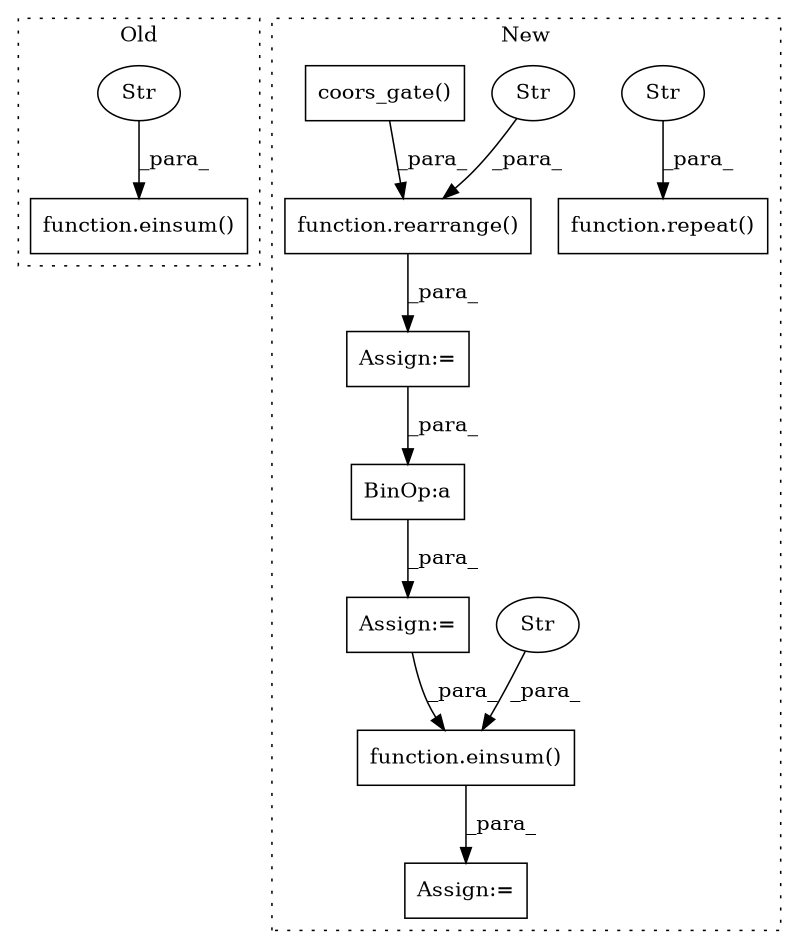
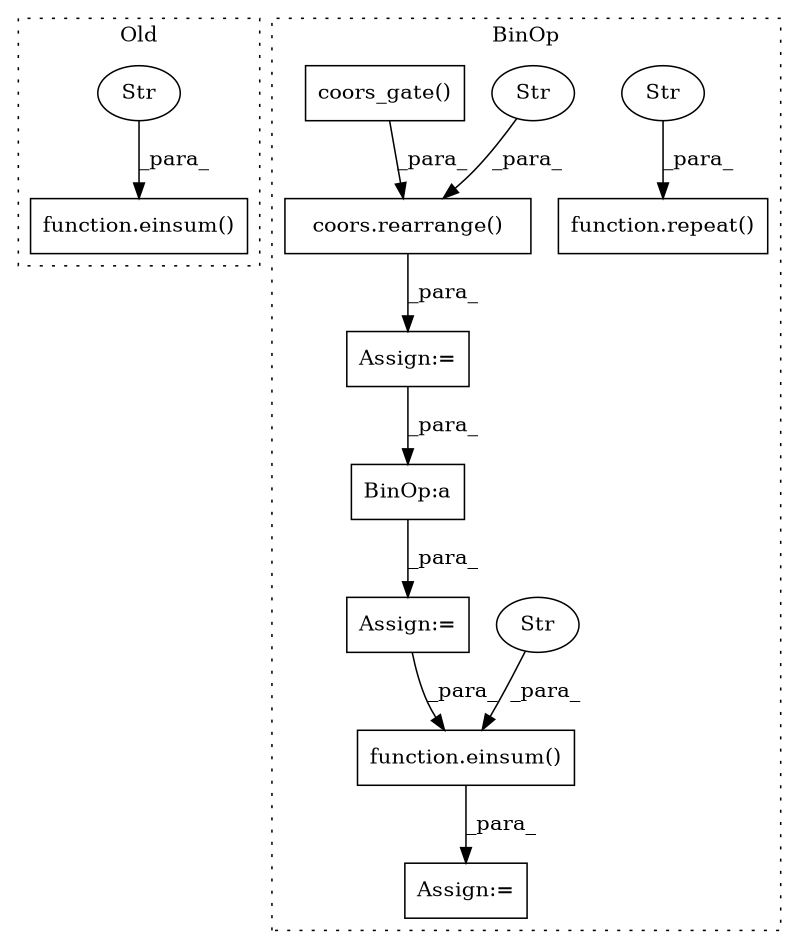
(526, 36) -> (526, 36)
(408, 226) -> (408, 226)
